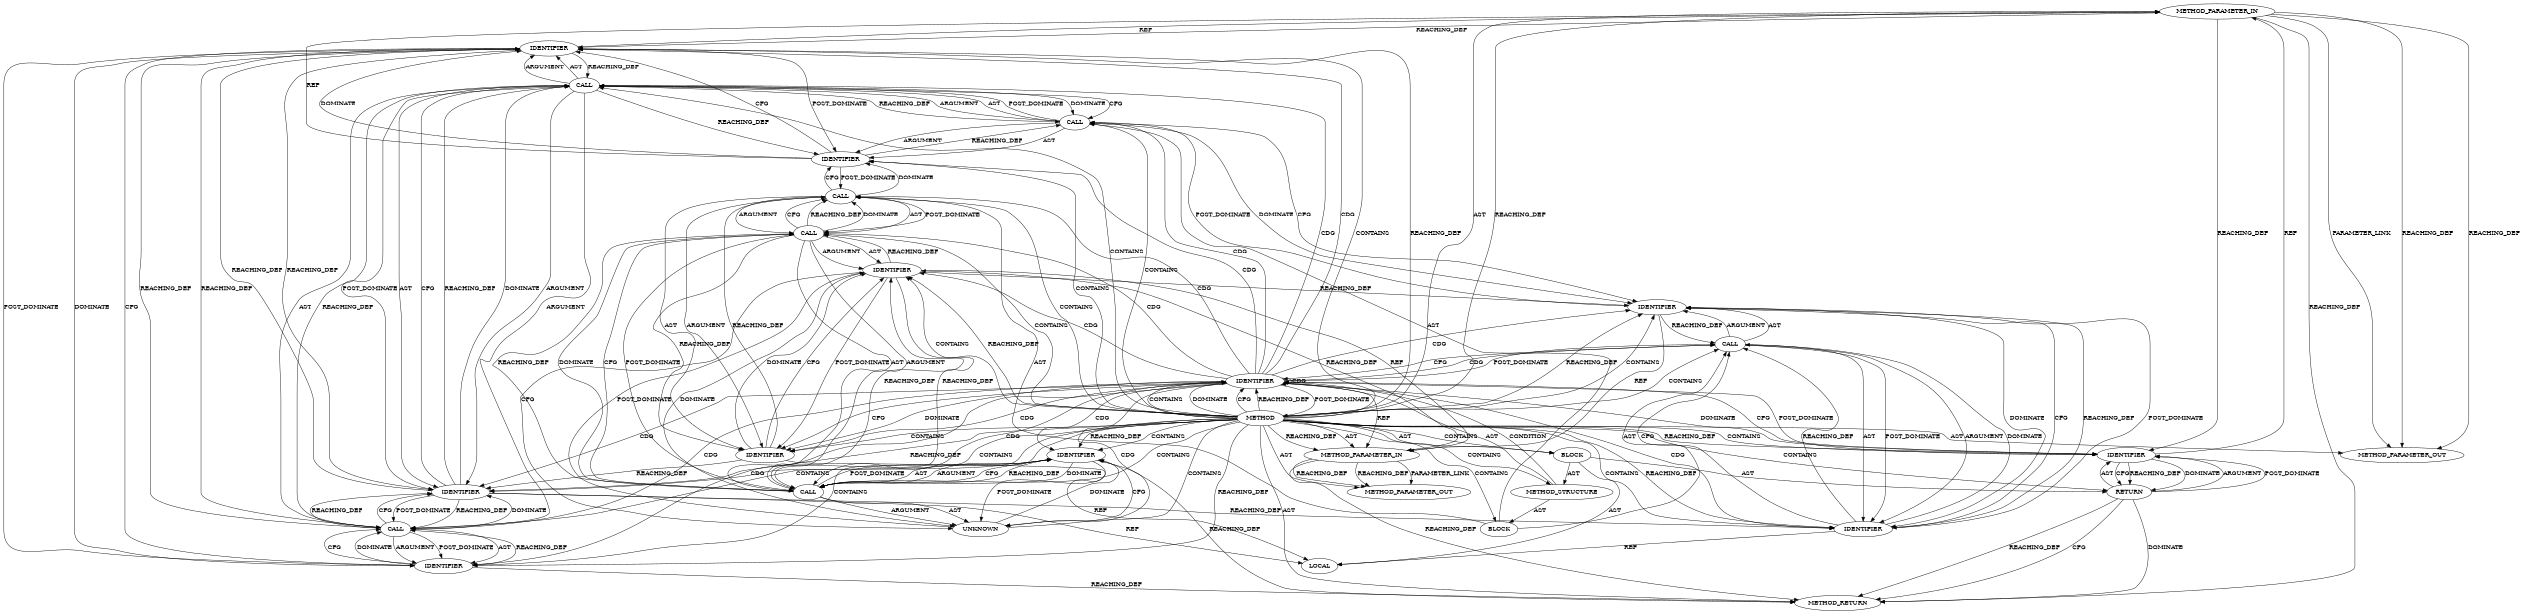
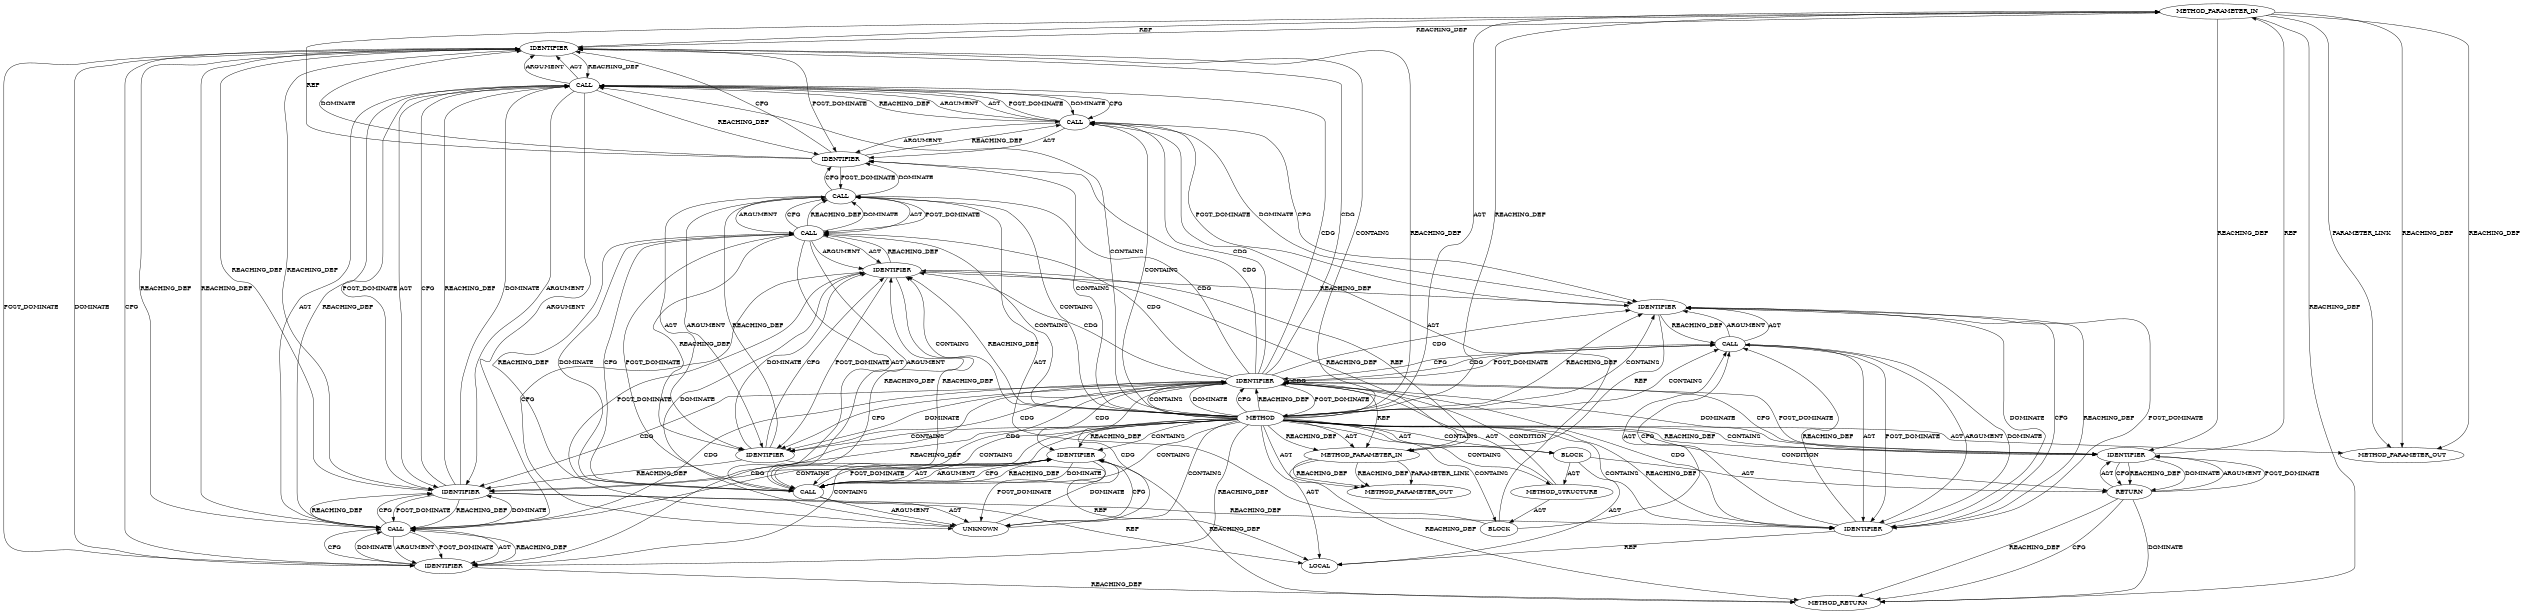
(1800, 455) -> (1800, 455)
(1466, 591) -> (1297, 485)
